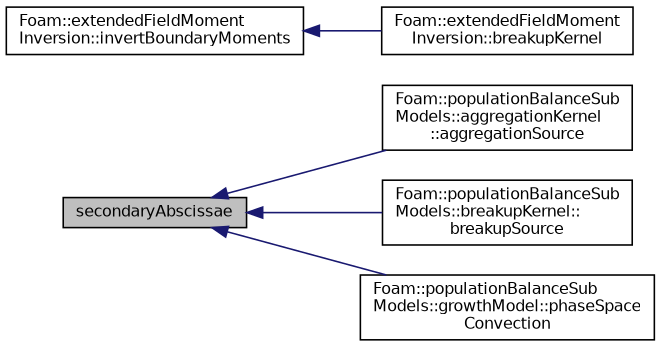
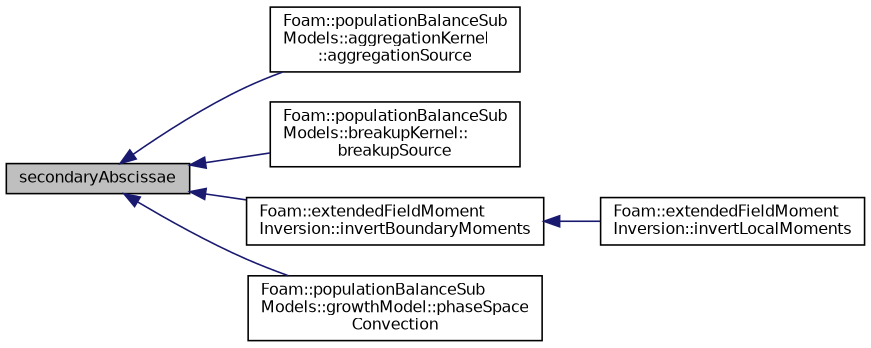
(507, 31) -> (733, 221)
none -> (226, 197)
